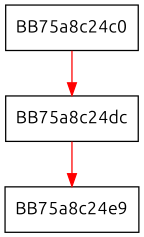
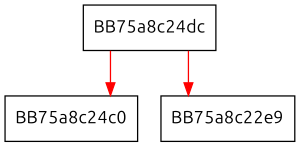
(72, 67) -> (110, 67)
(72, 210) -> (228, 119)
